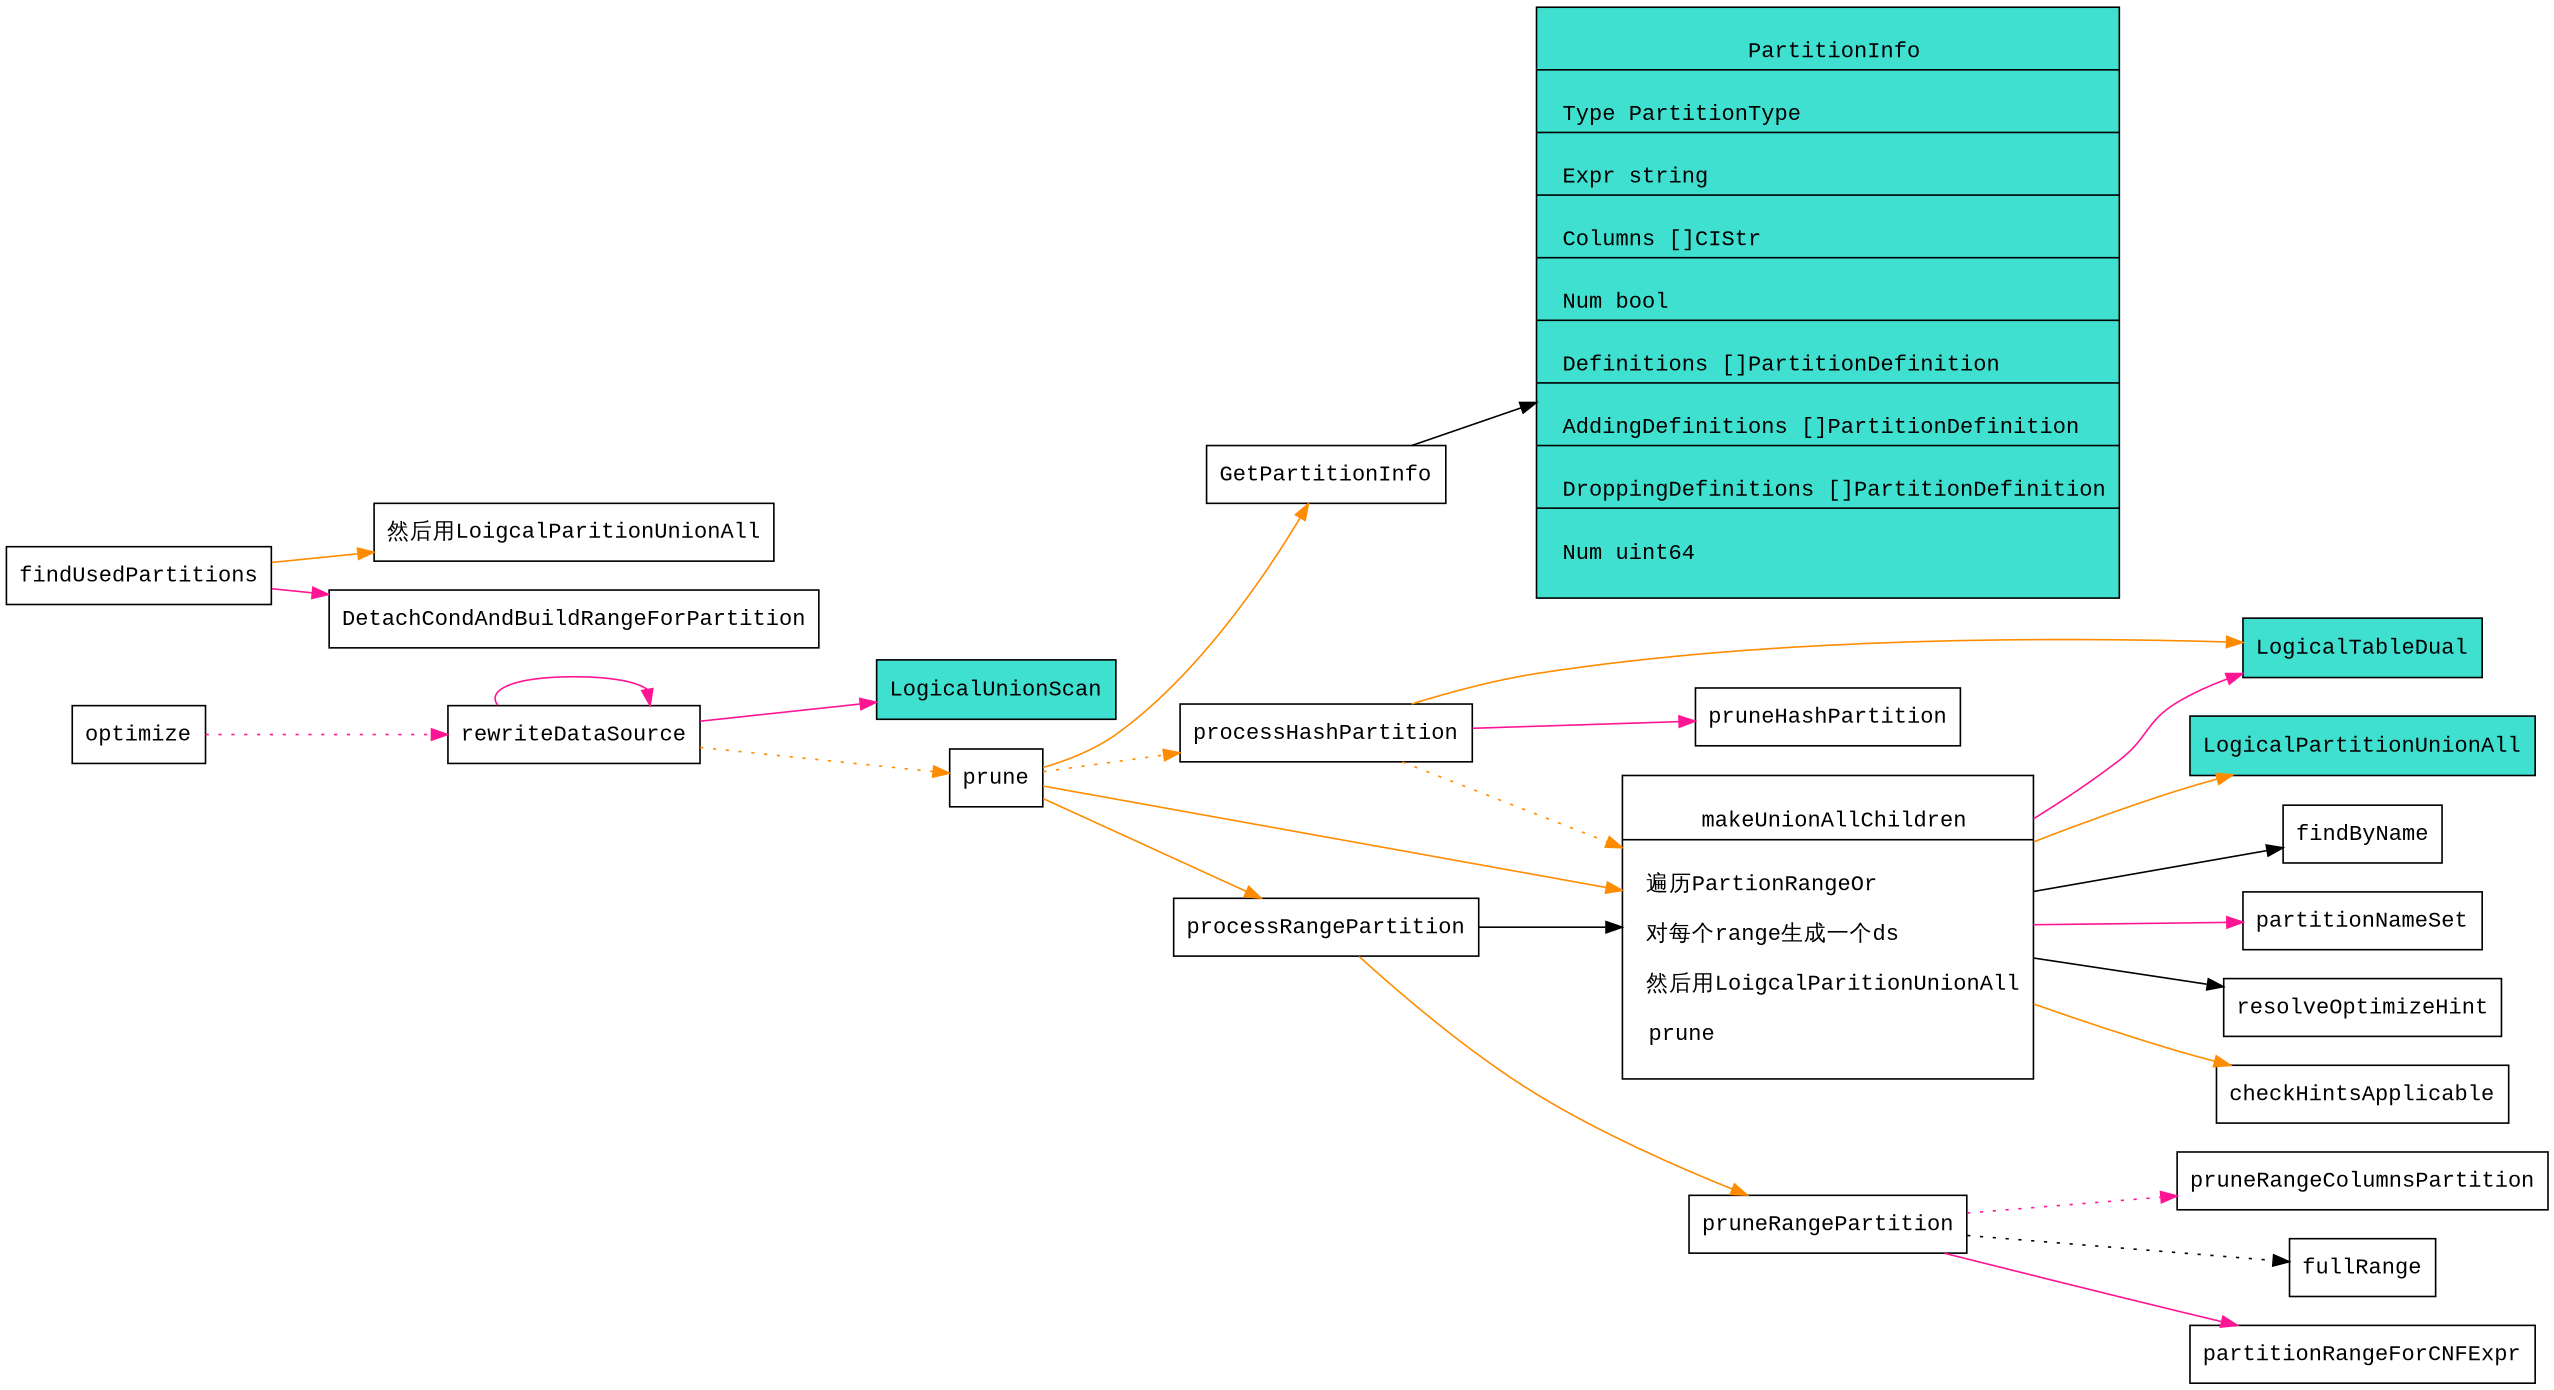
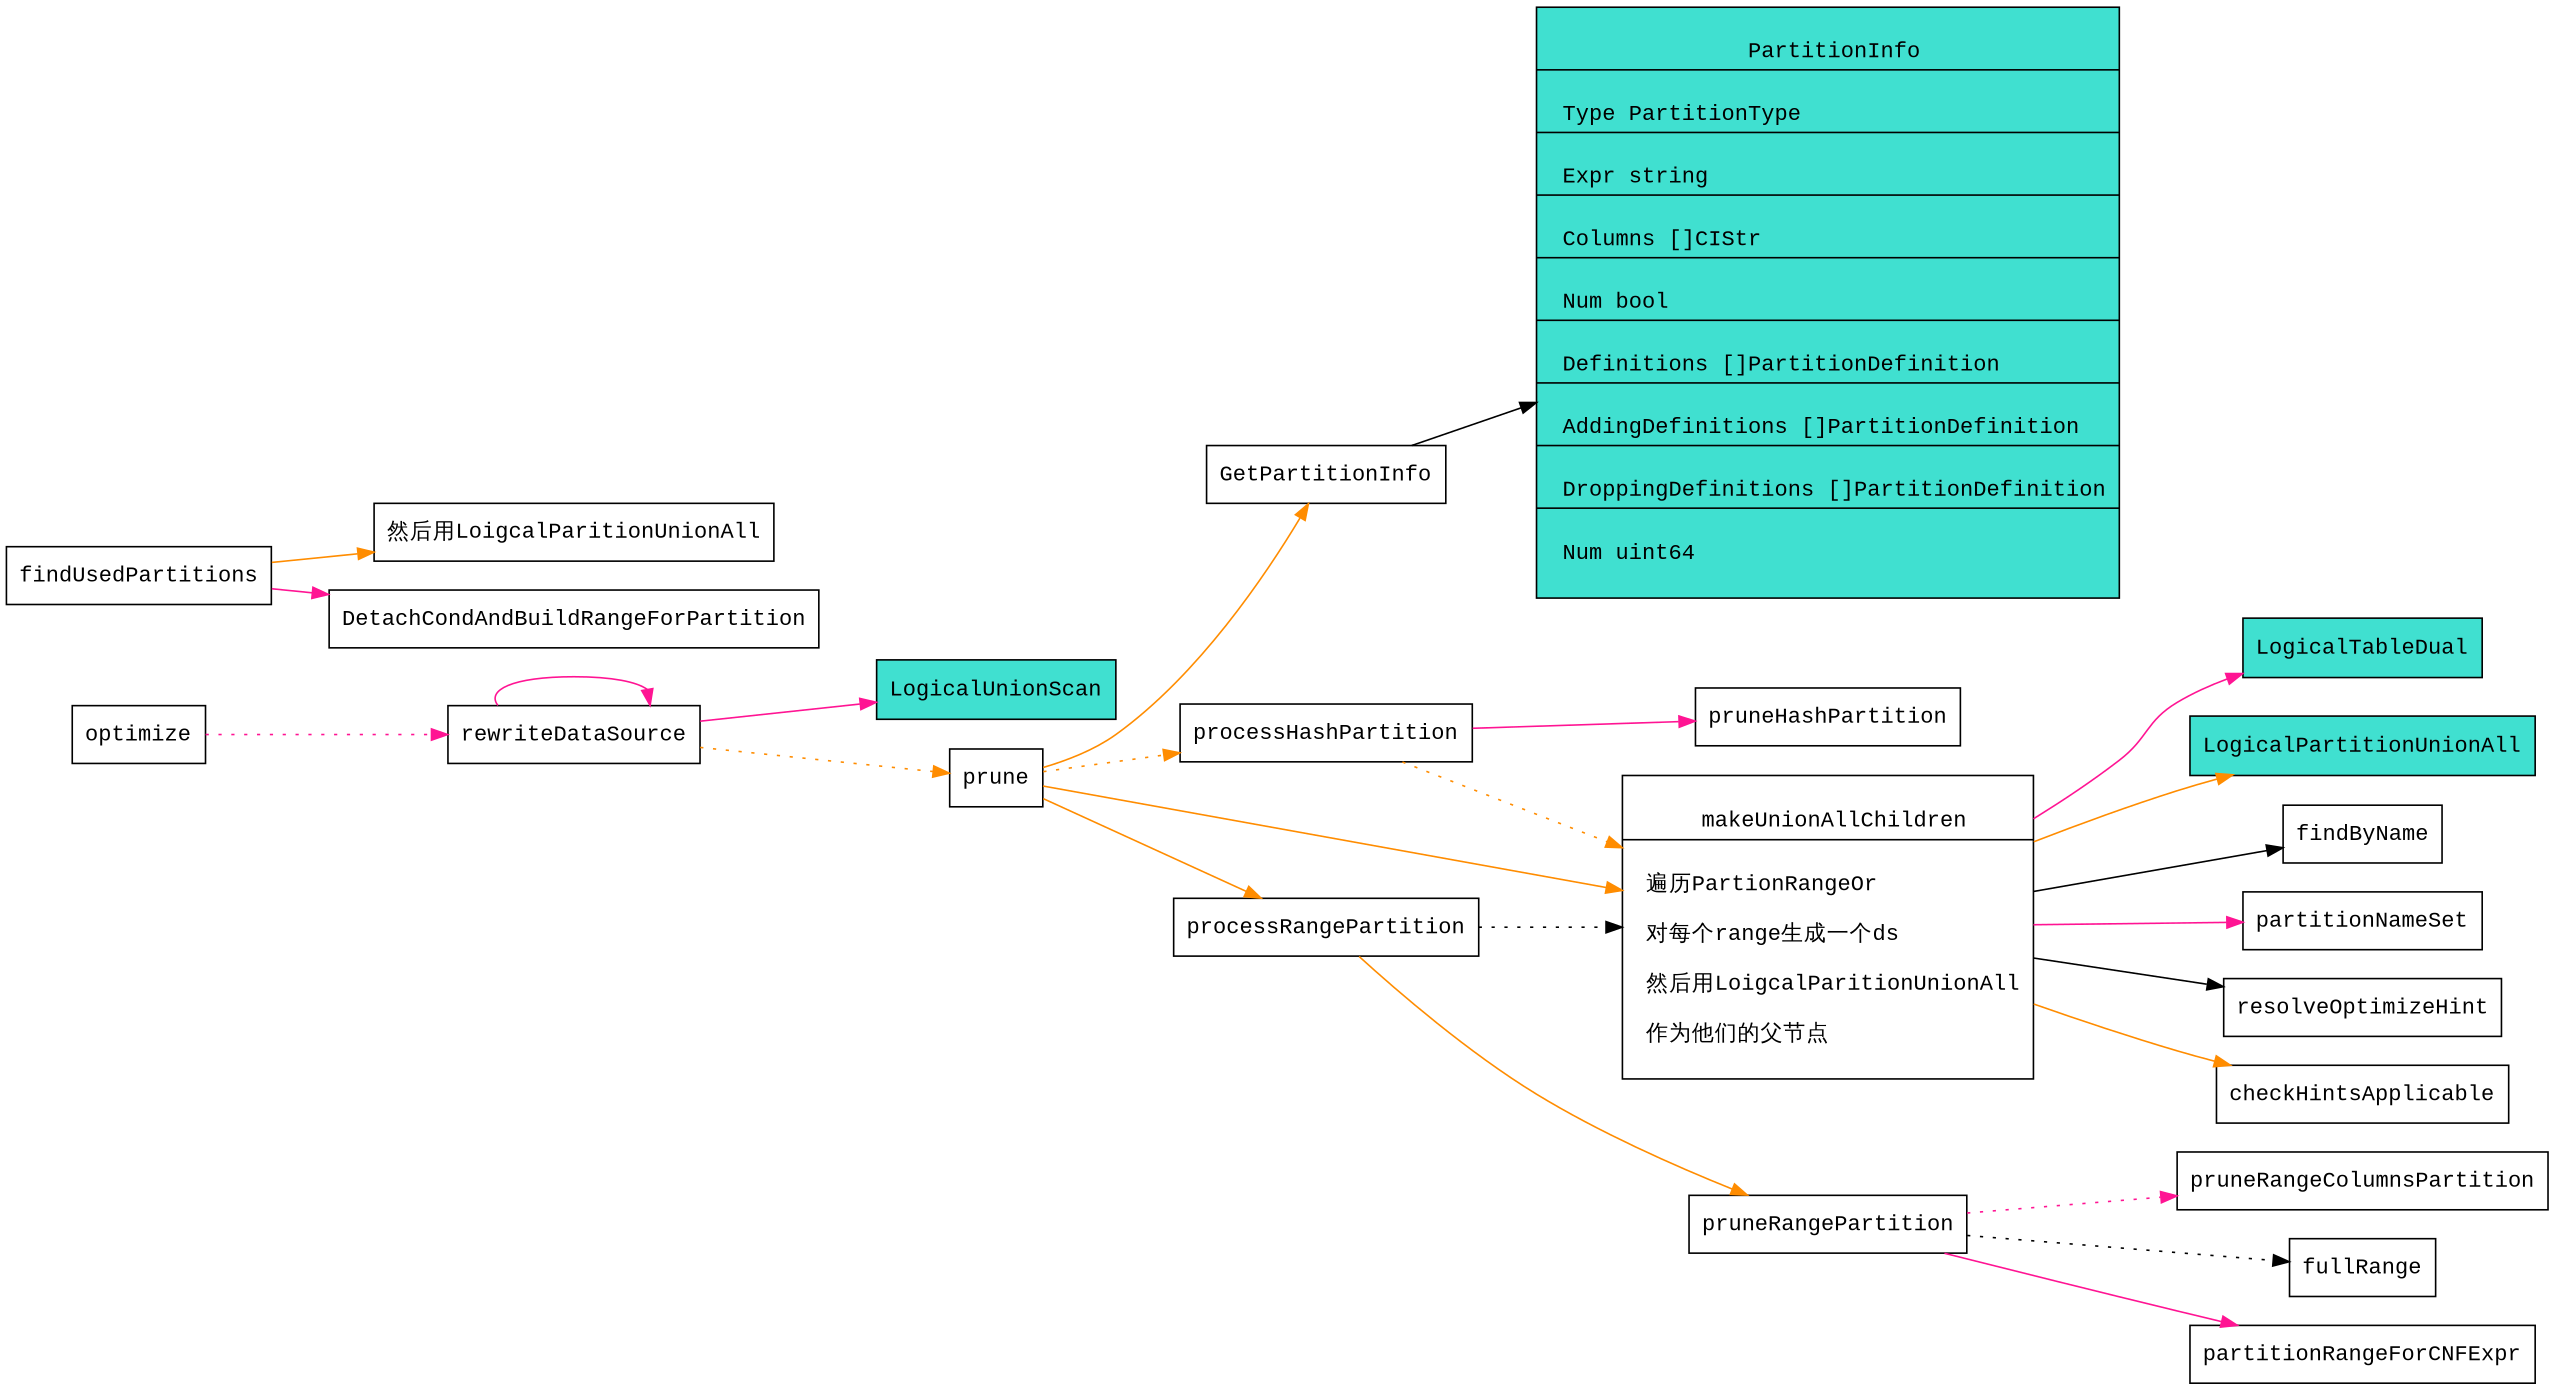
(1816, 646) -> none
(1542, 927) -> (1542, 927)
(1675, 1033) -> (1732, 1033)
